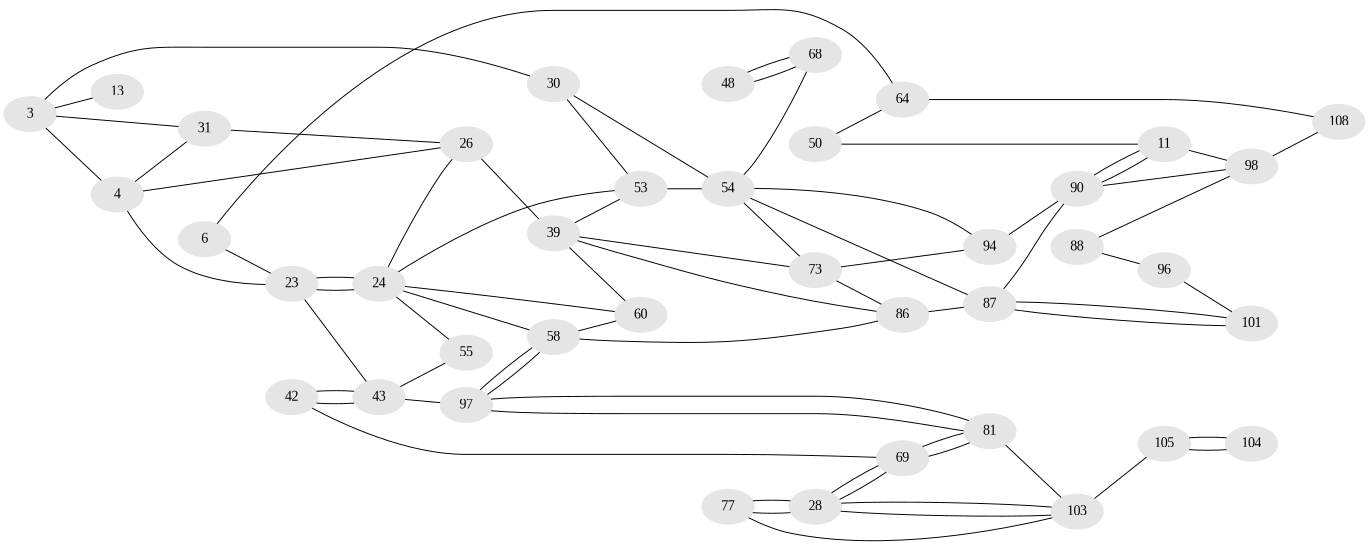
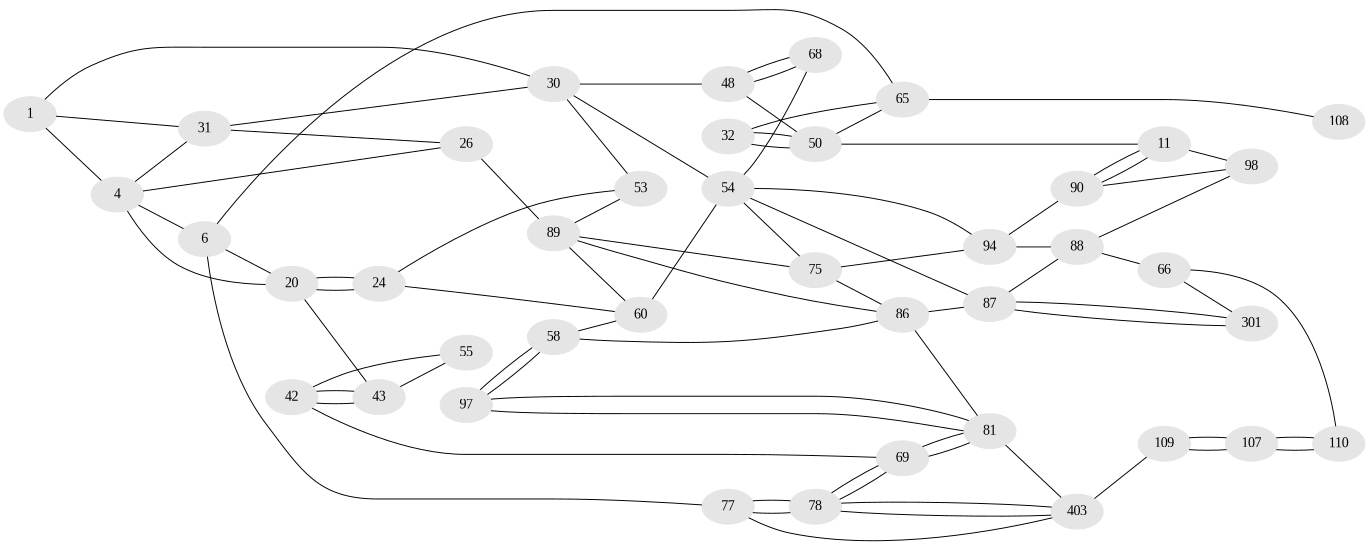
none -> (641, 84)
(117, 92) -> none
(903, 100) -> (903, 100)
none -> (379, 106)
(30, 114) -> (30, 114)
none -> (772, 114)
none -> (728, 136)
(1295, 144) -> none
(685, 189) -> (680, 259)
(418, 212) -> none
none -> (161, 217)
(554, 233) -> (554, 233)
(1034, 246) -> (1033, 275)
none -> (1034, 247)
(815, 270) -> (815, 270)
(1164, 270) -> (1164, 270)
(292, 284) -> (292, 284)
(466, 310) -> none
(423, 318) -> (375, 365)
(1252, 324) -> (1252, 324)
none -> (946, 373)
(423, 401) -> none
(1164, 444) -> (1164, 444)
(1252, 444) -> (1252, 444)
none -> (1339, 444)
none -> (380, 499)
(815, 507) -> (815, 507)
(1077, 512) -> (1077, 512)
